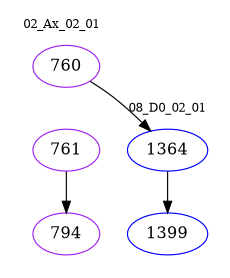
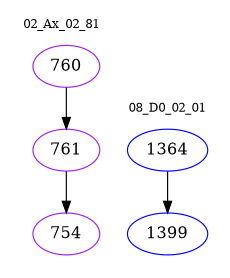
(62, 25) -> (62, 25)
(126, 108) -> (66, 103)
(66, 234) -> (66, 234)
